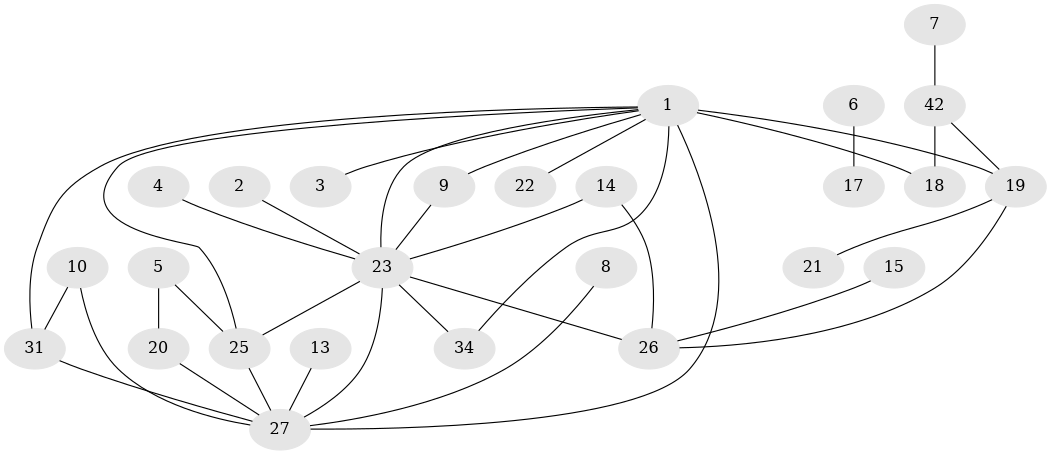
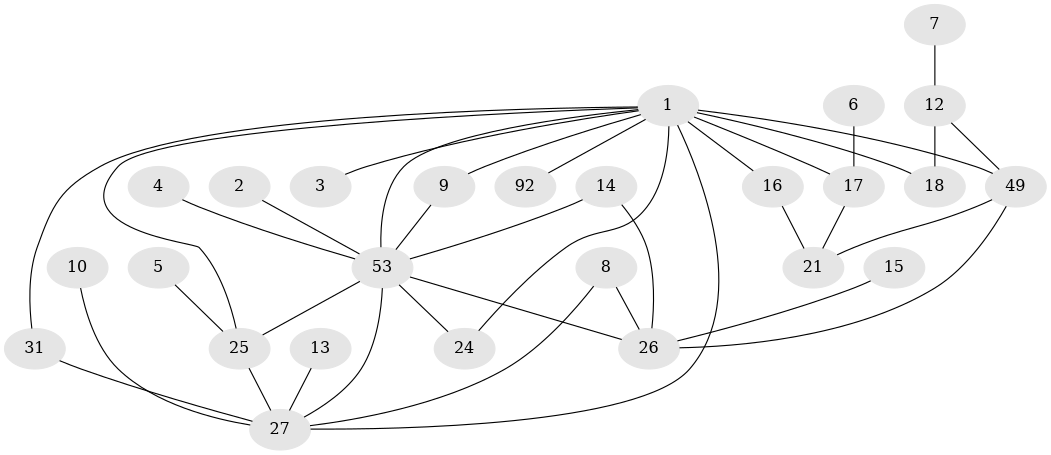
(935, 106) -> (935, 106)
none -> (762, 145)
(525, 187) -> (525, 187)
none -> (773, 187)
(1016, 187) -> (1016, 187)
none -> (834, 227)
(382, 268) -> (382, 268)
(56, 308) -> none
none -> (628, 308)
(159, 349) -> none
(465, 349) -> (465, 349)
